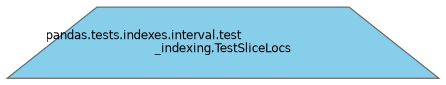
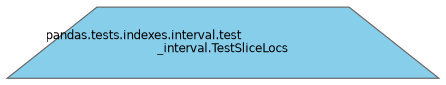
(223, 43) -> (223, 43)
